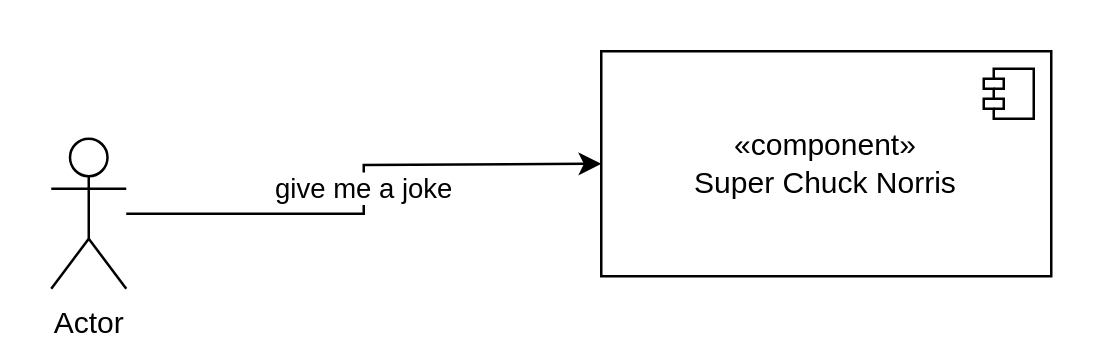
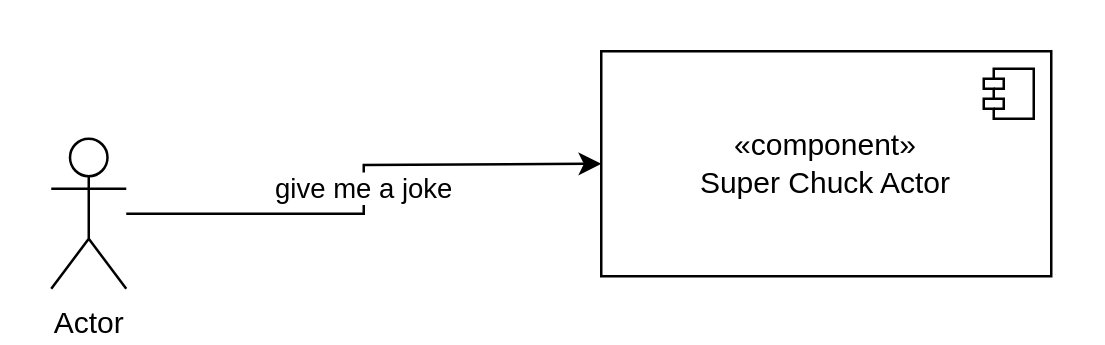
(826, 164) -> (826, 164)
